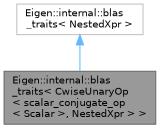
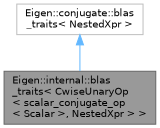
(80, 19) -> (80, 19)
